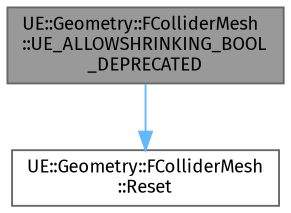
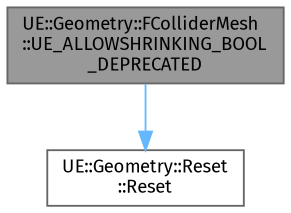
(146, 178) -> (146, 178)
